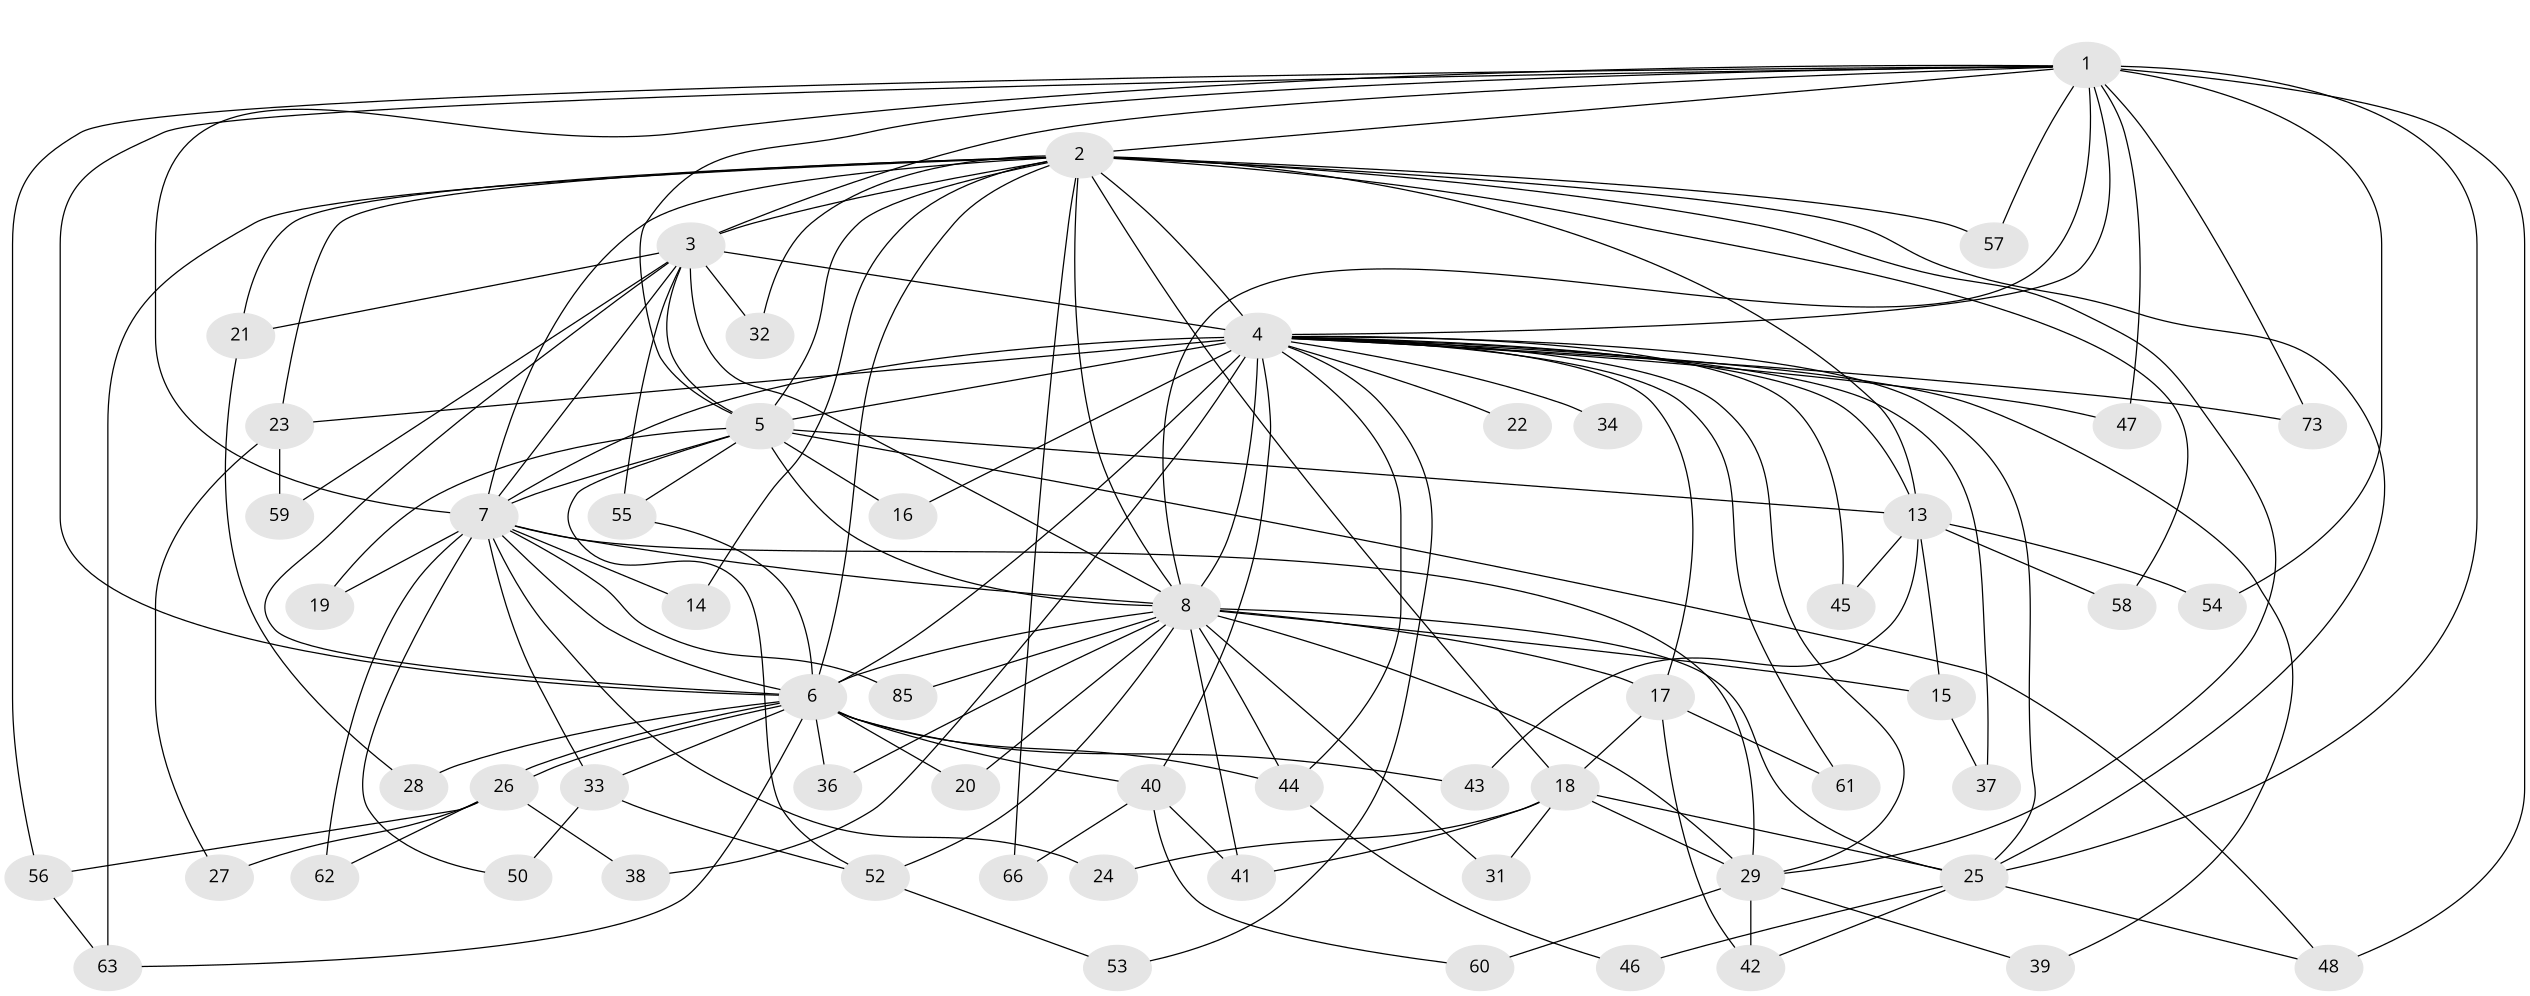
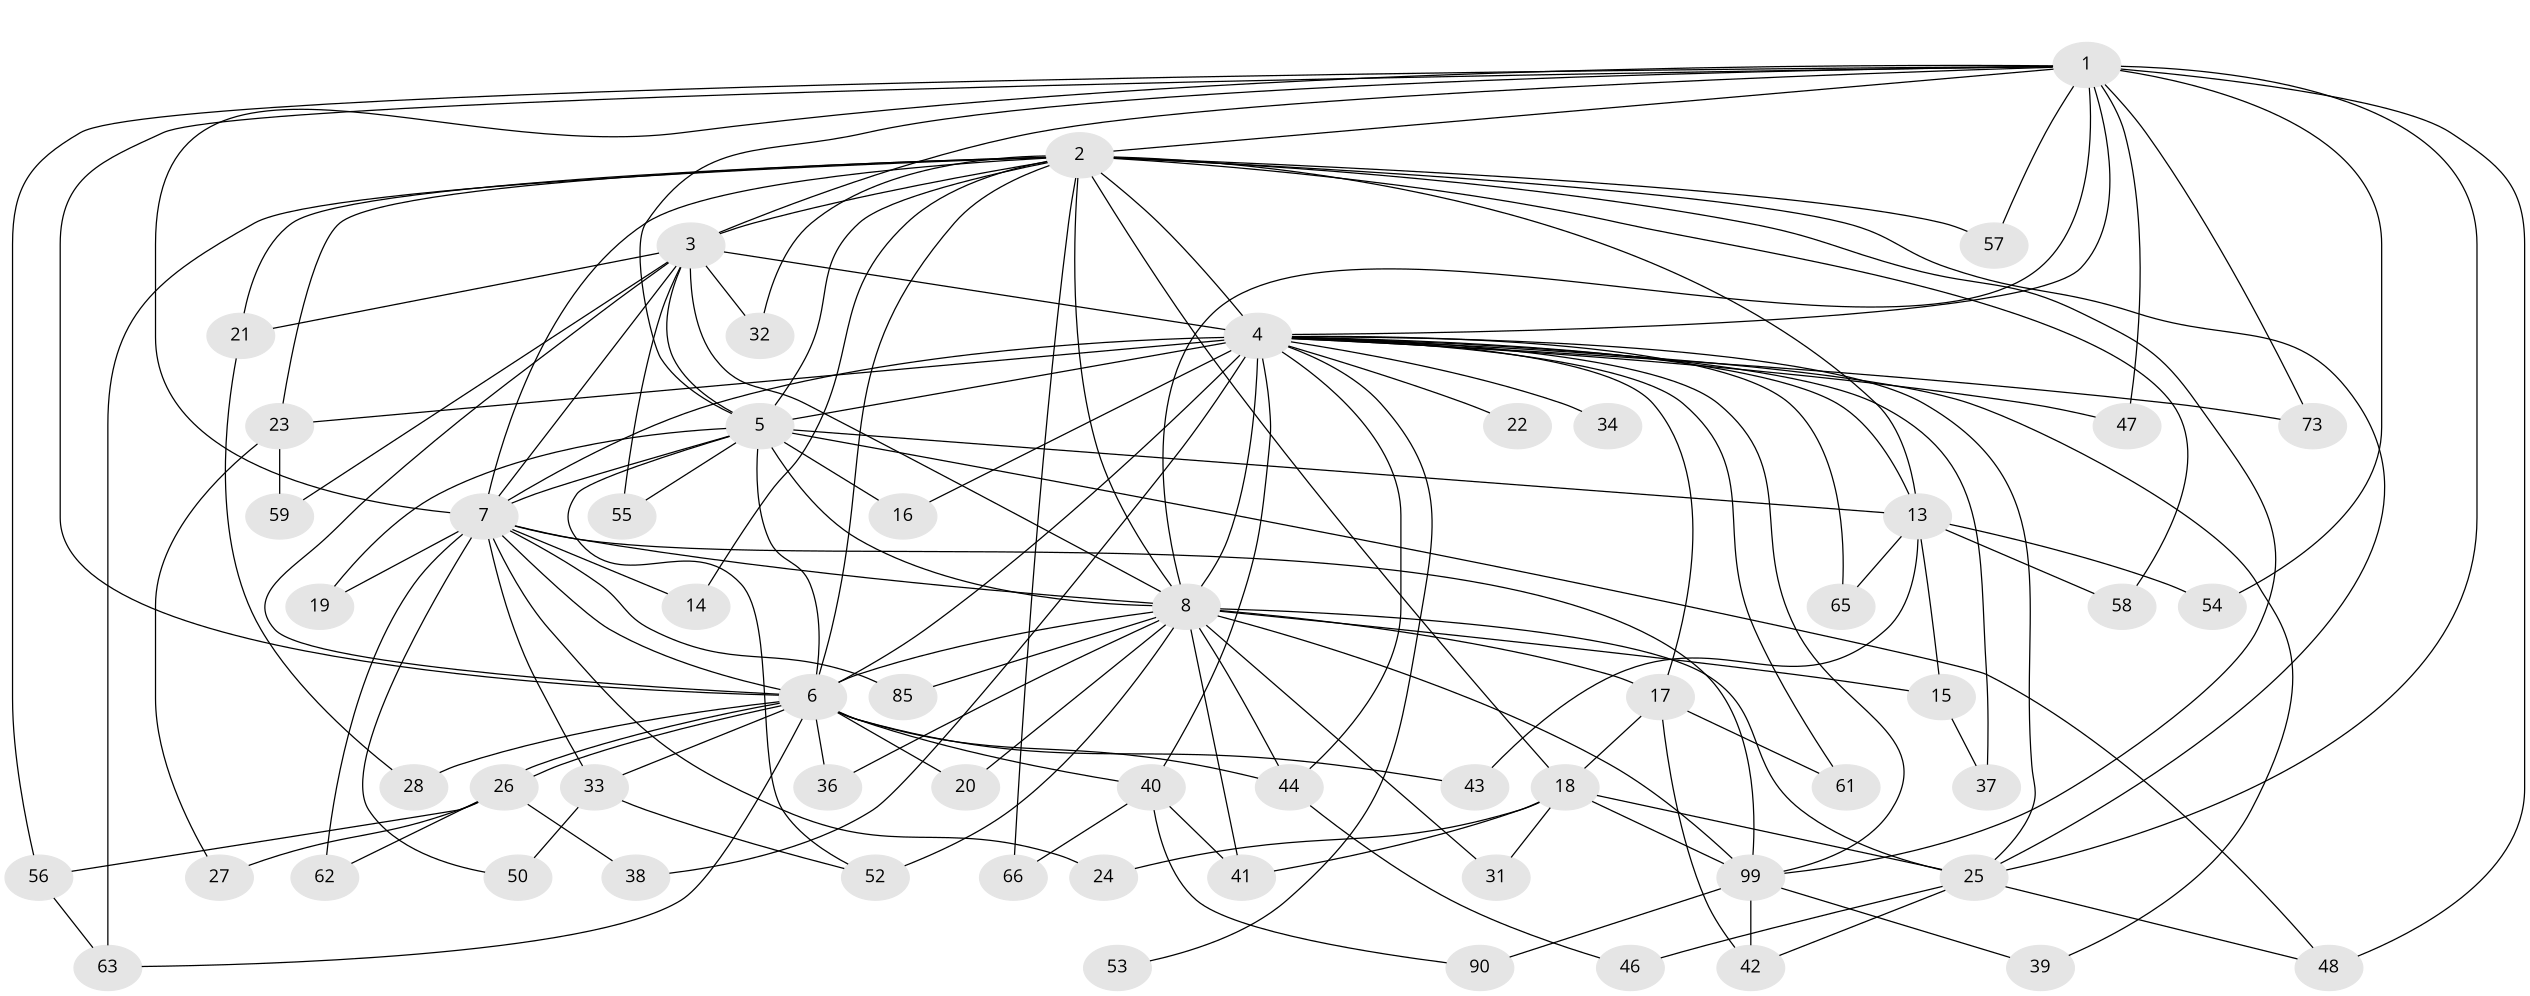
(774, 576) -> (785, 558)
(1841, 607) -> (1841, 607)
(1751, 878) -> (1751, 878)
(997, 923) -> none
(1480, 968) -> (1480, 968)
